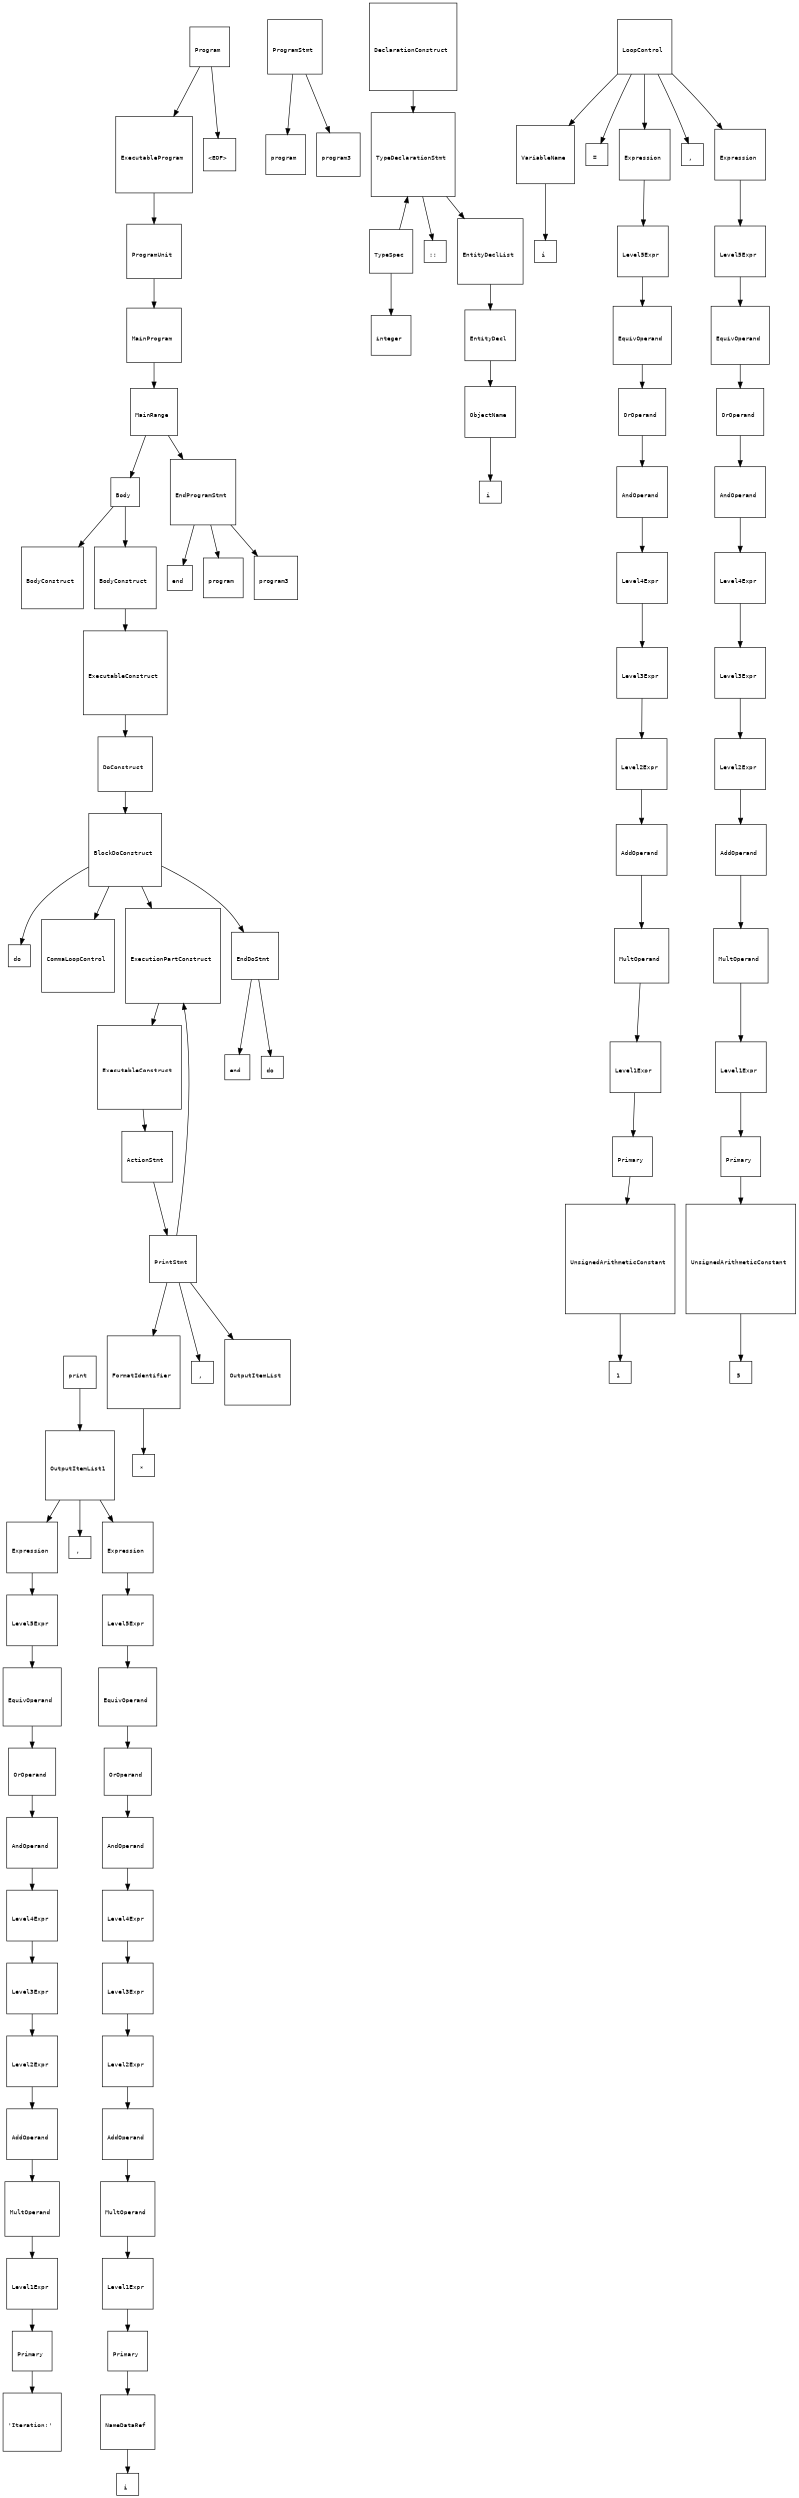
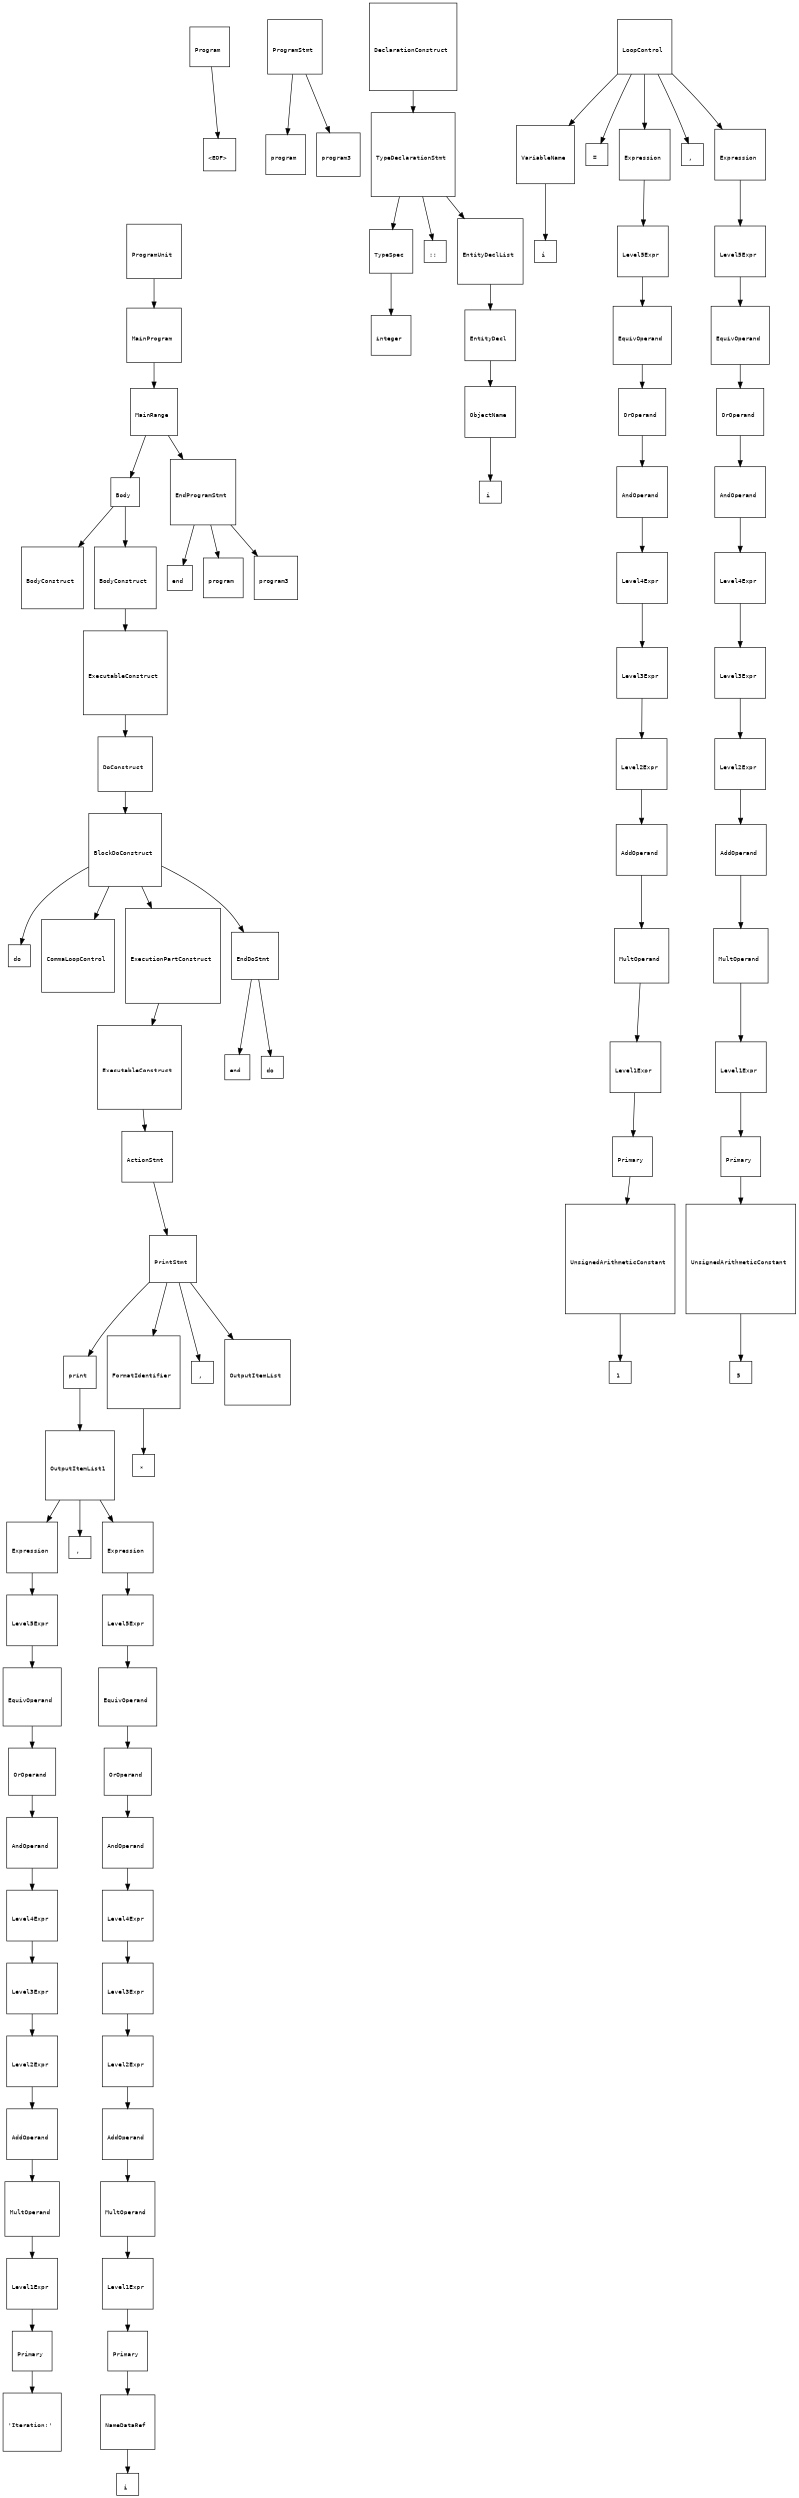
(154, 155) -> none
(403, 216) -> (396, 210)
(188, 1123) -> (119, 1315)
